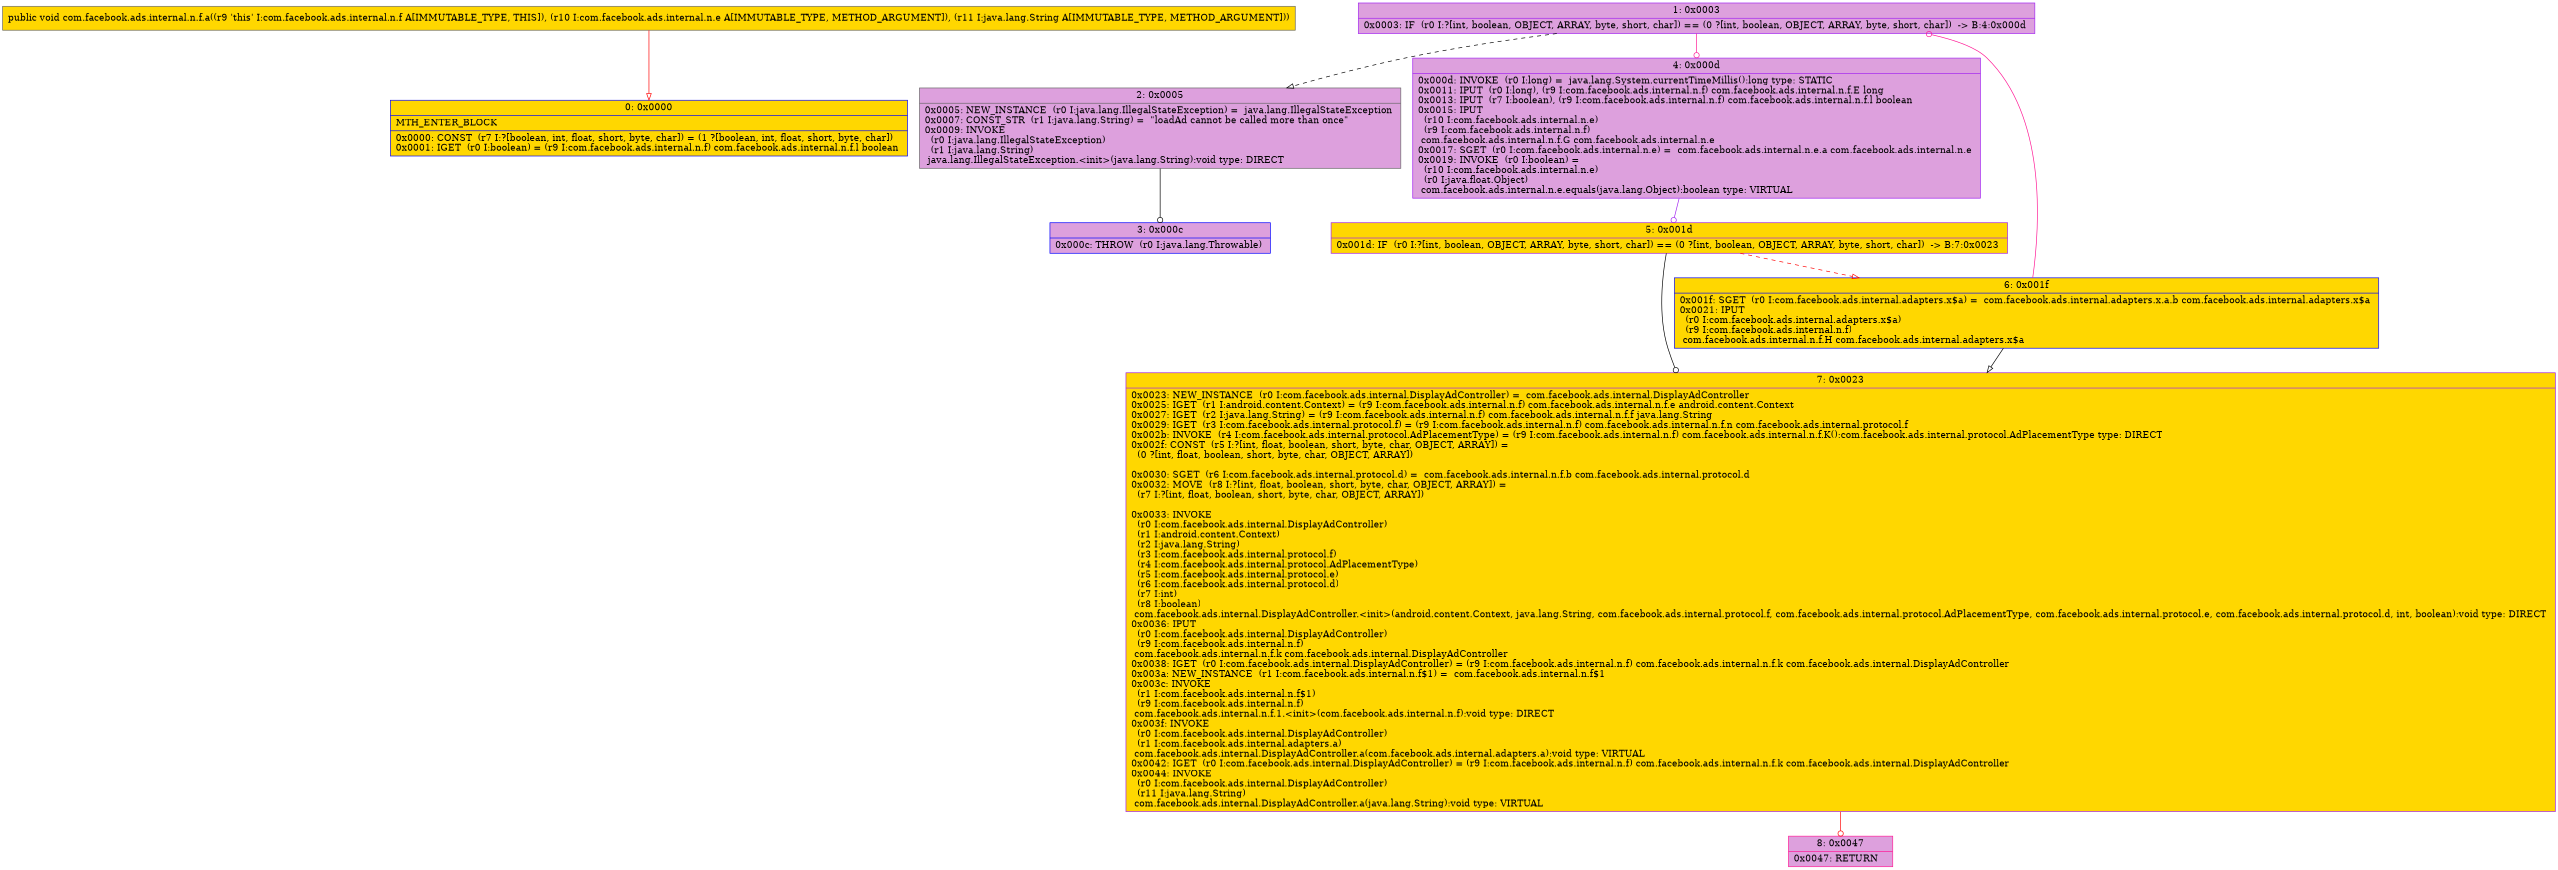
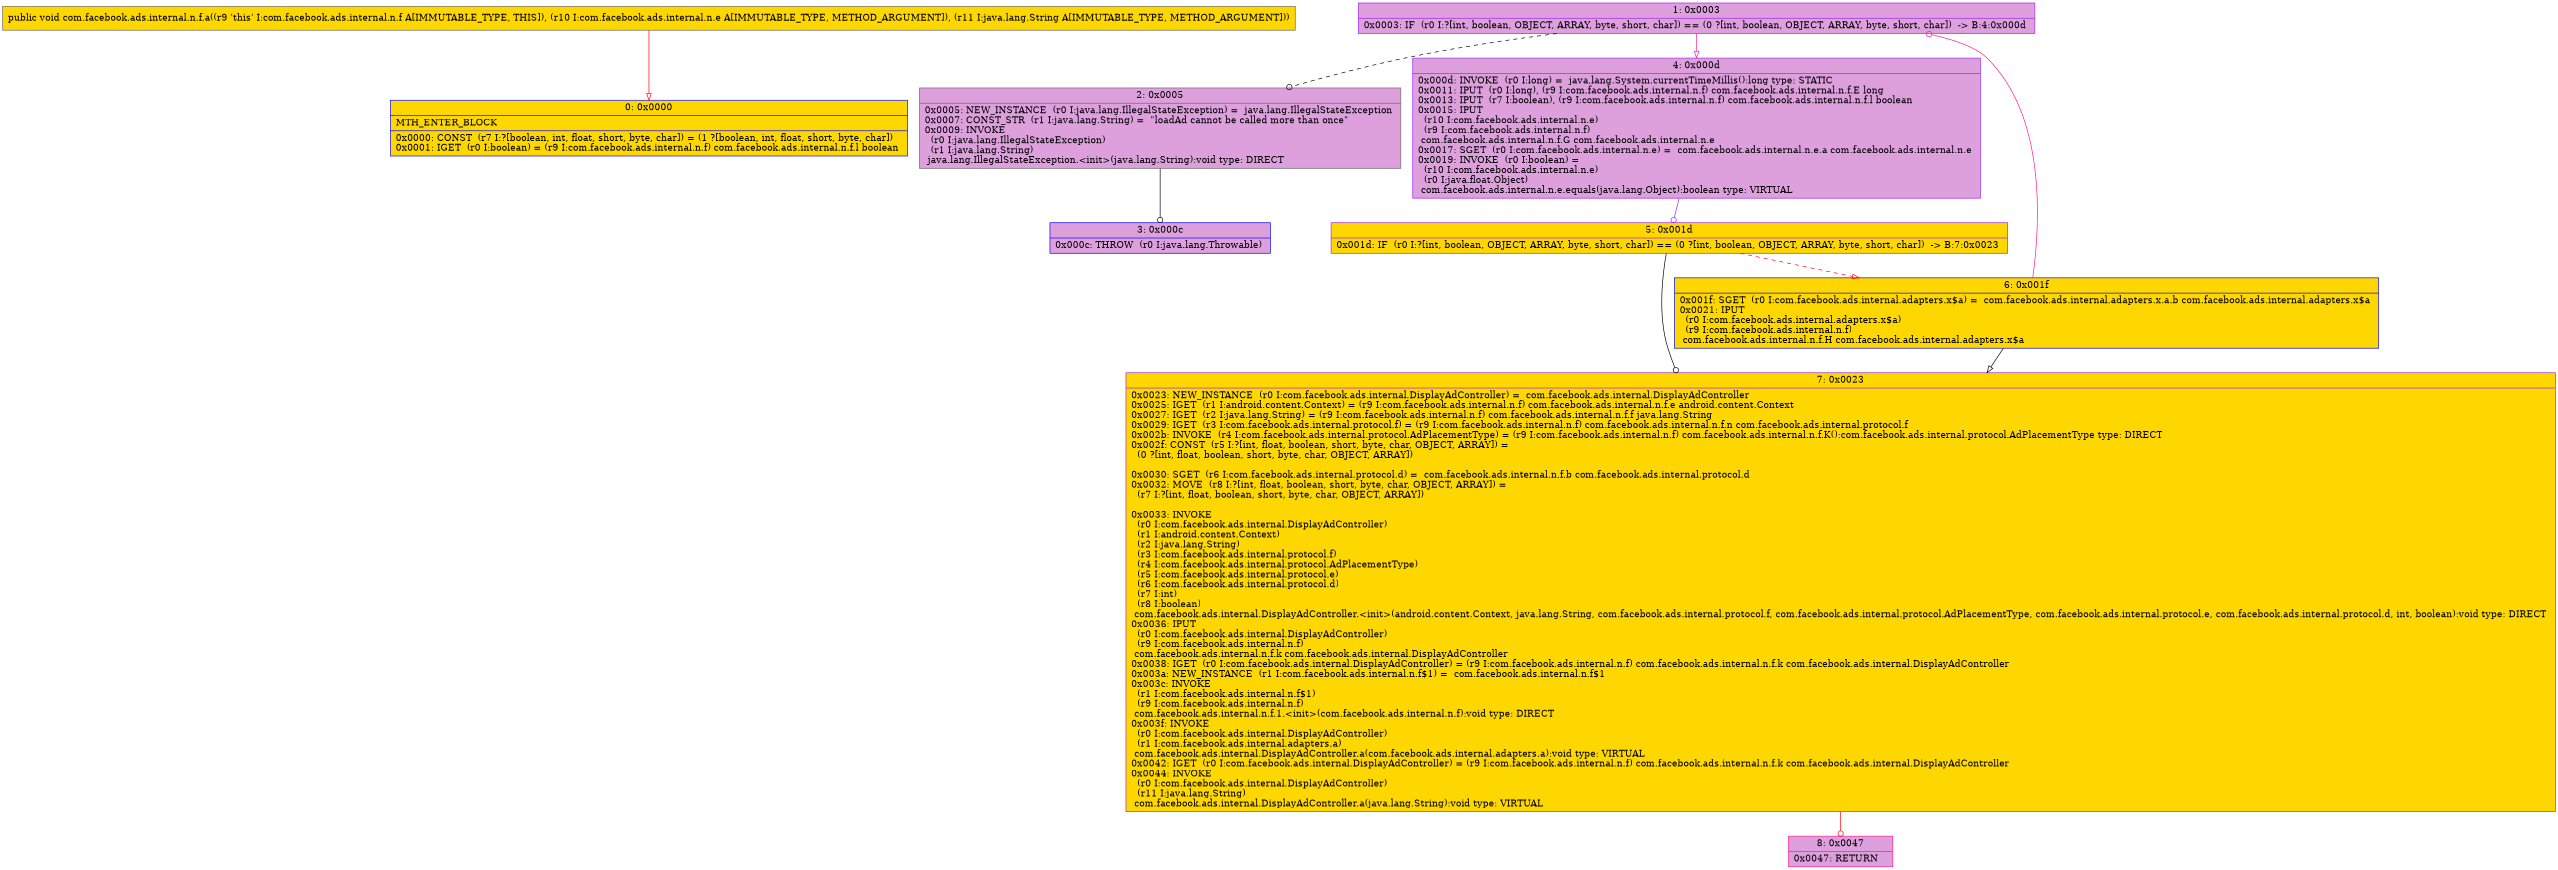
(1697, 43) -> (1697, 42)
(1424, 54) -> (1423, 54)
